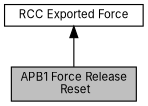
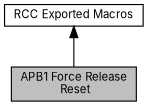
(74, 15) -> (74, 15)
